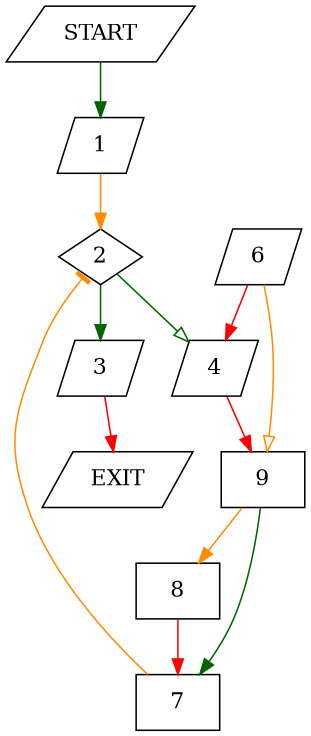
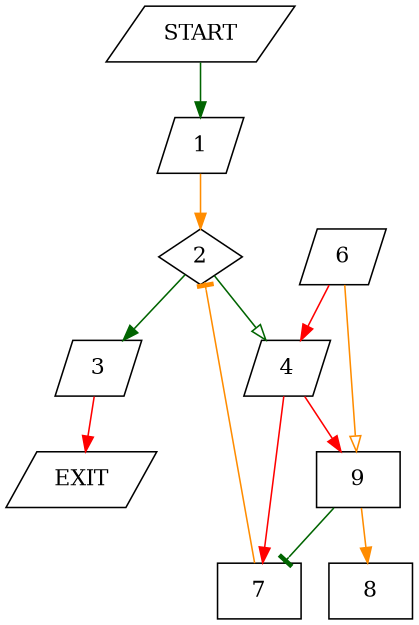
(244, 588) -> (311, 532)
(178, 639) -> (274, 472)
